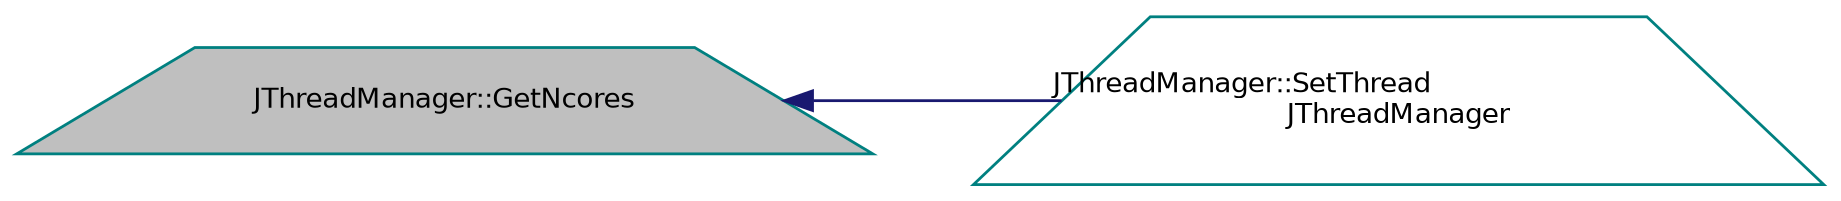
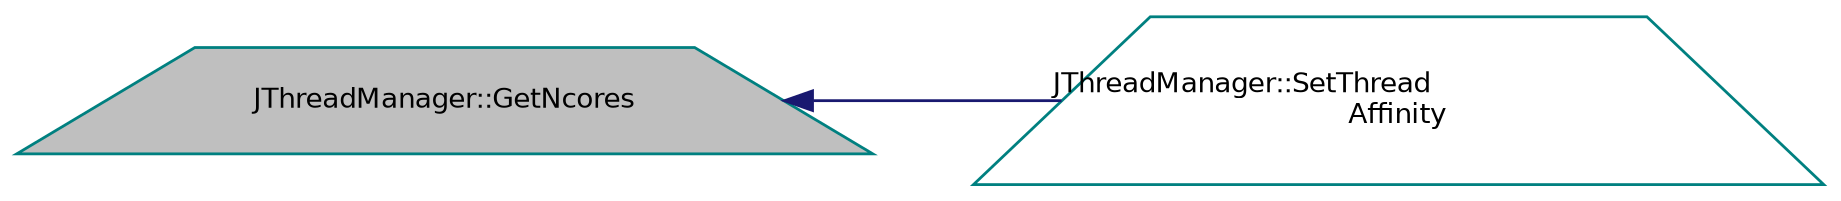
(1399, 101) -> (1399, 101)
